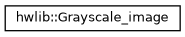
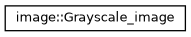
(93, 18) -> (95, 18)
